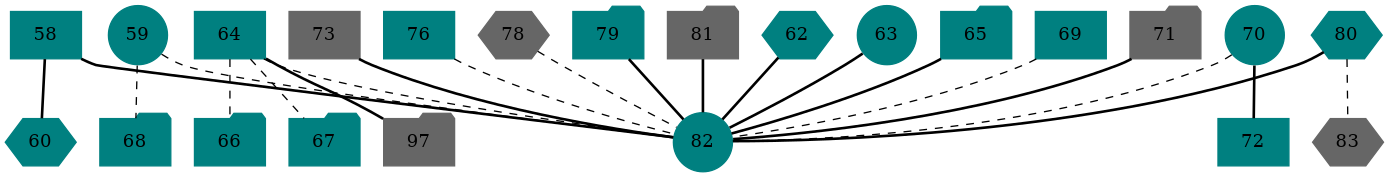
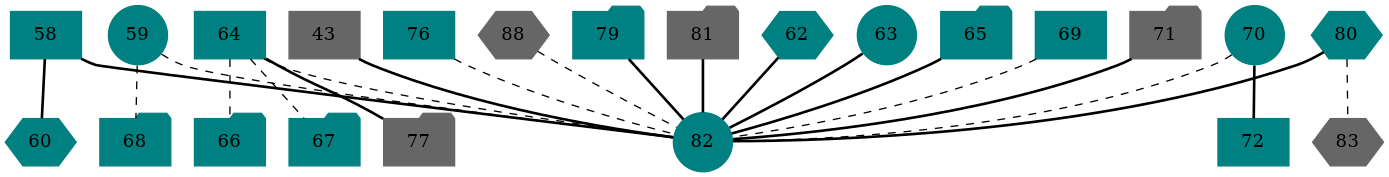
(325, 35) -> (325, 35)
(514, 35) -> (514, 35)
(419, 142) -> (419, 142)
